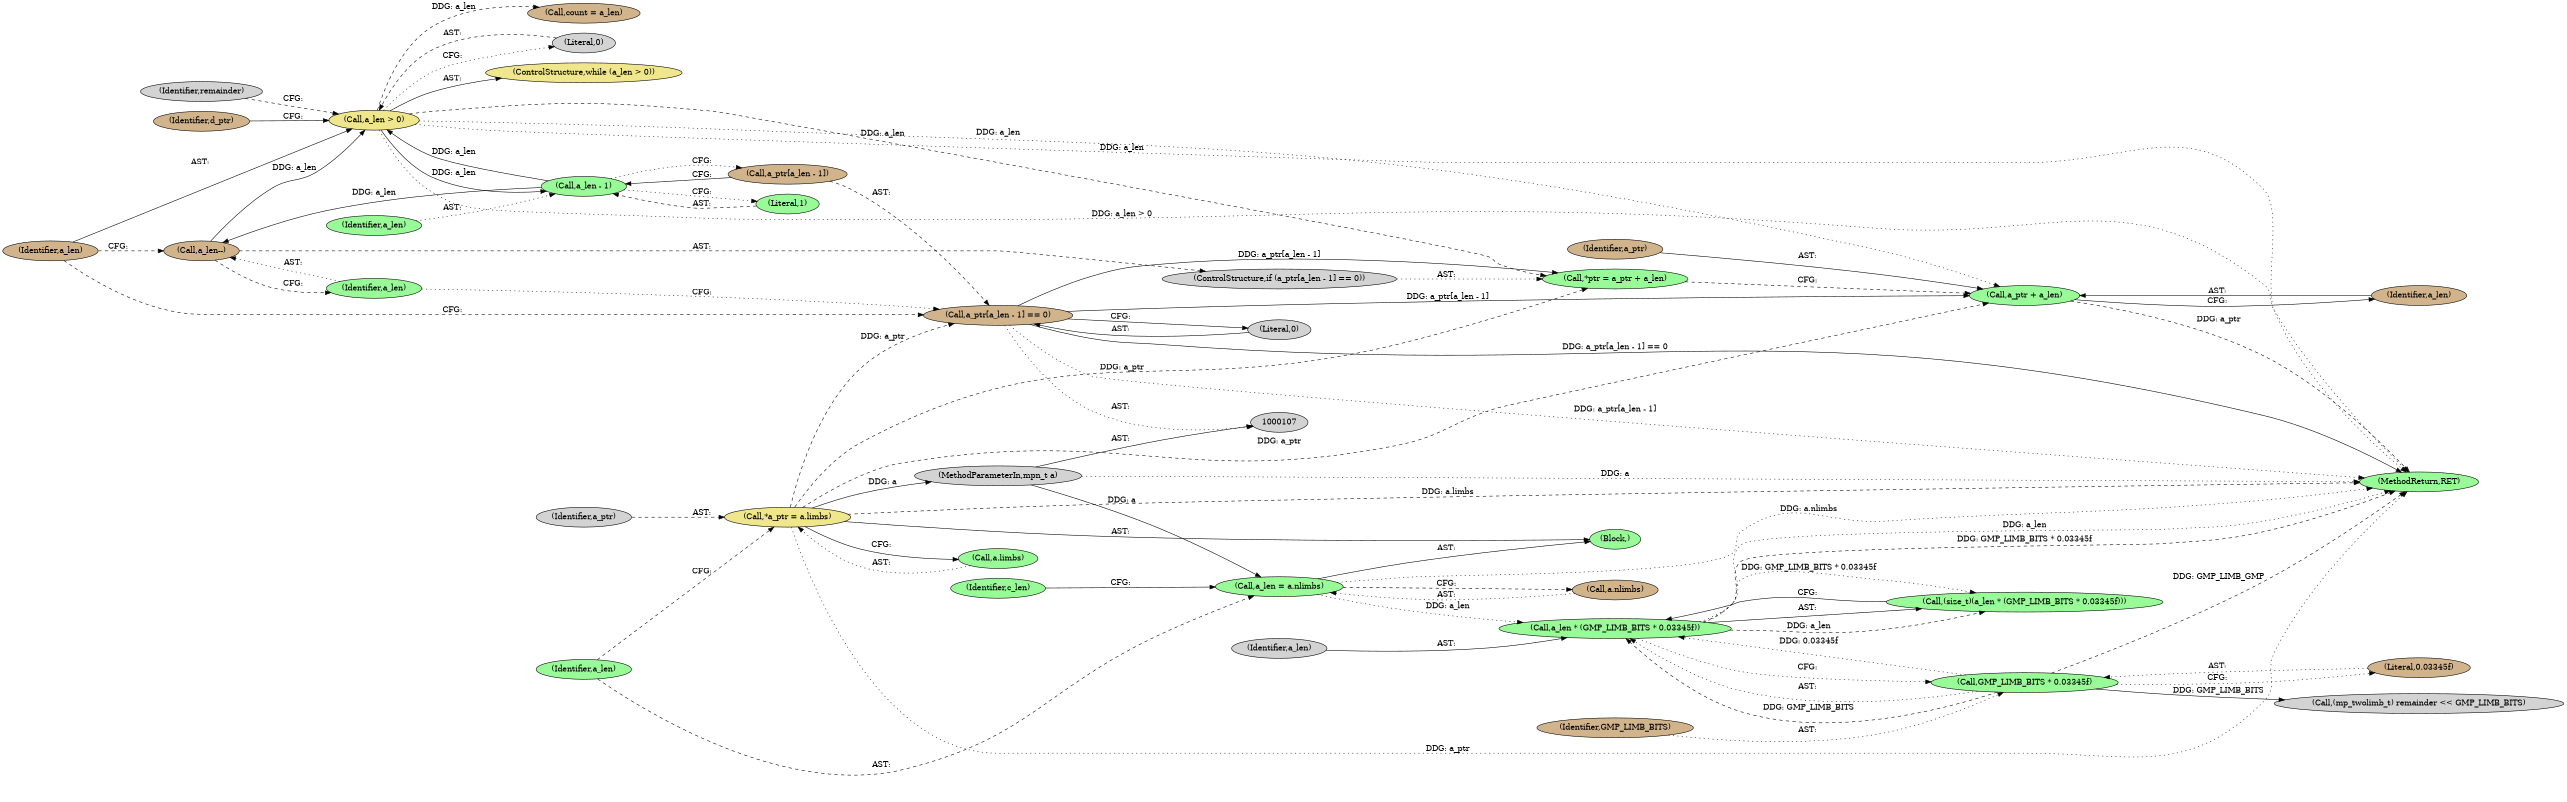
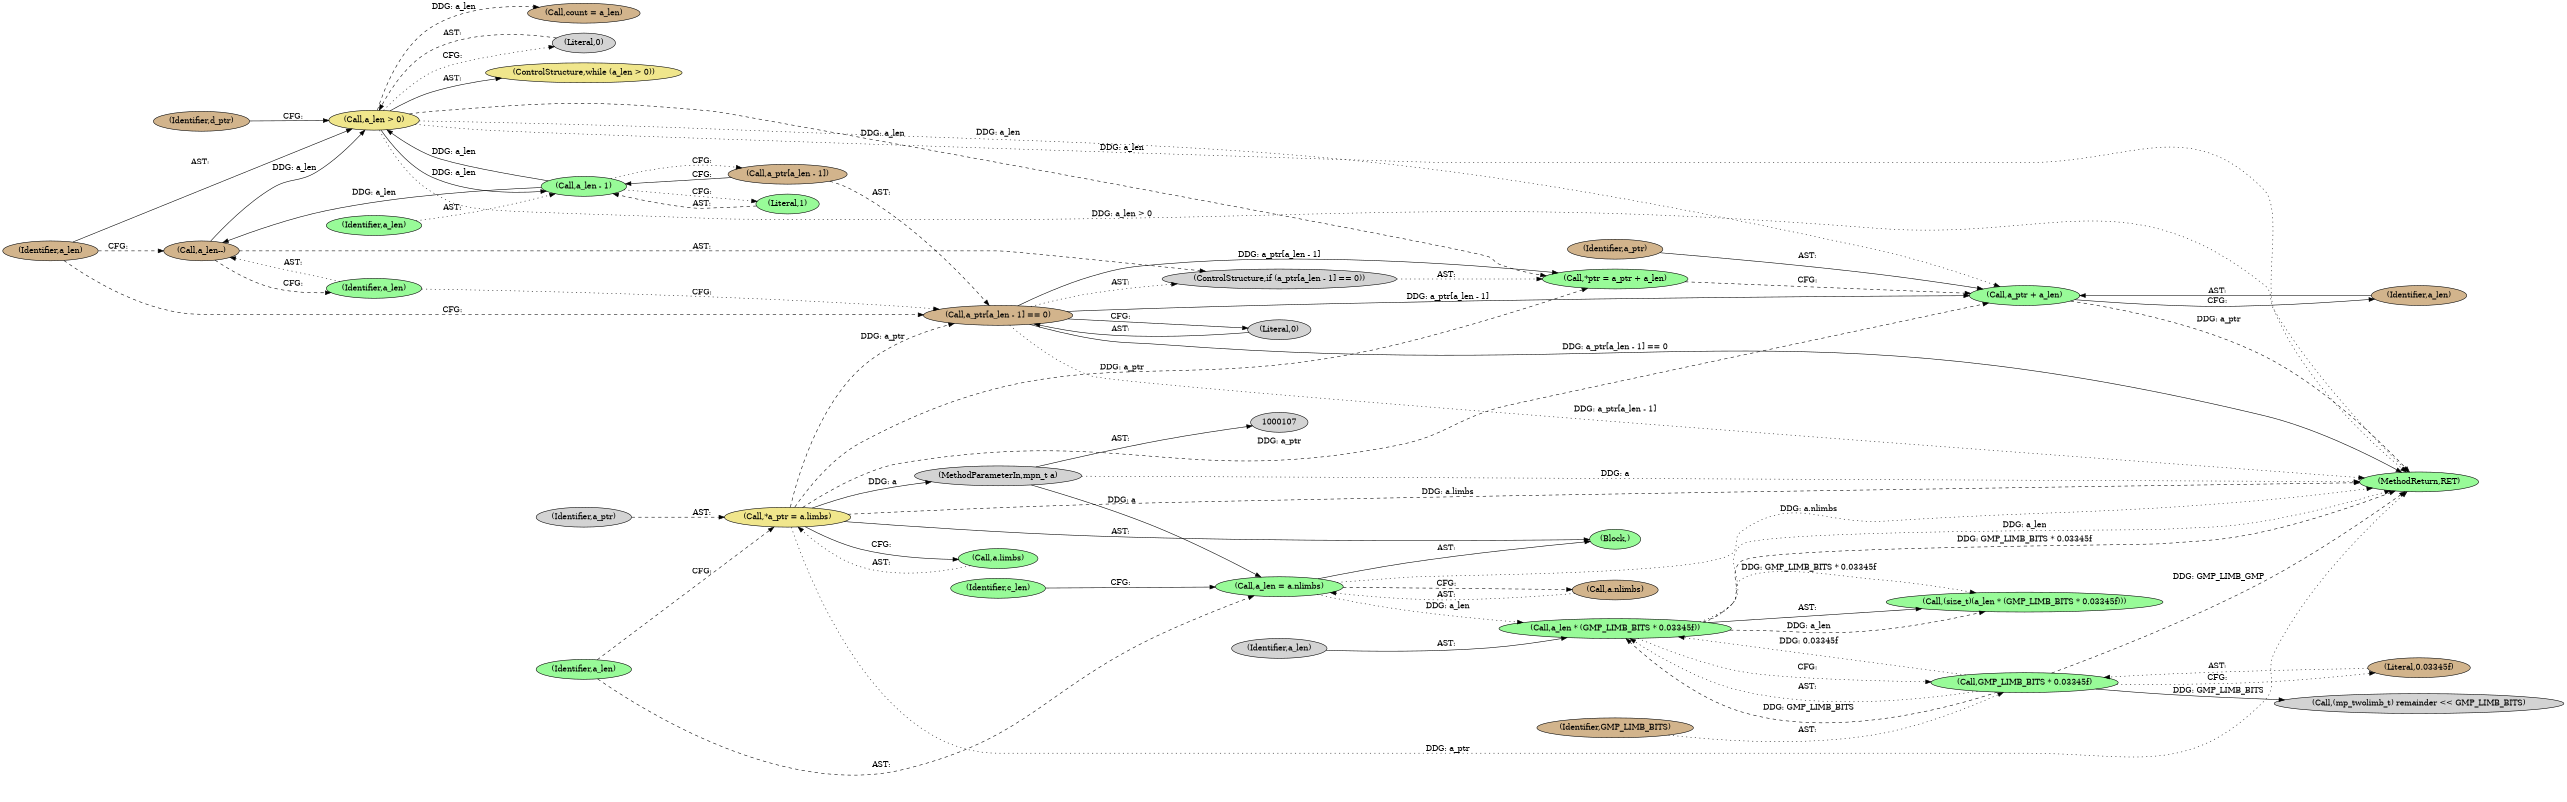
(201, 92) -> none
(1108, 417) -> (1101, 292)
(1778, 598) -> none
